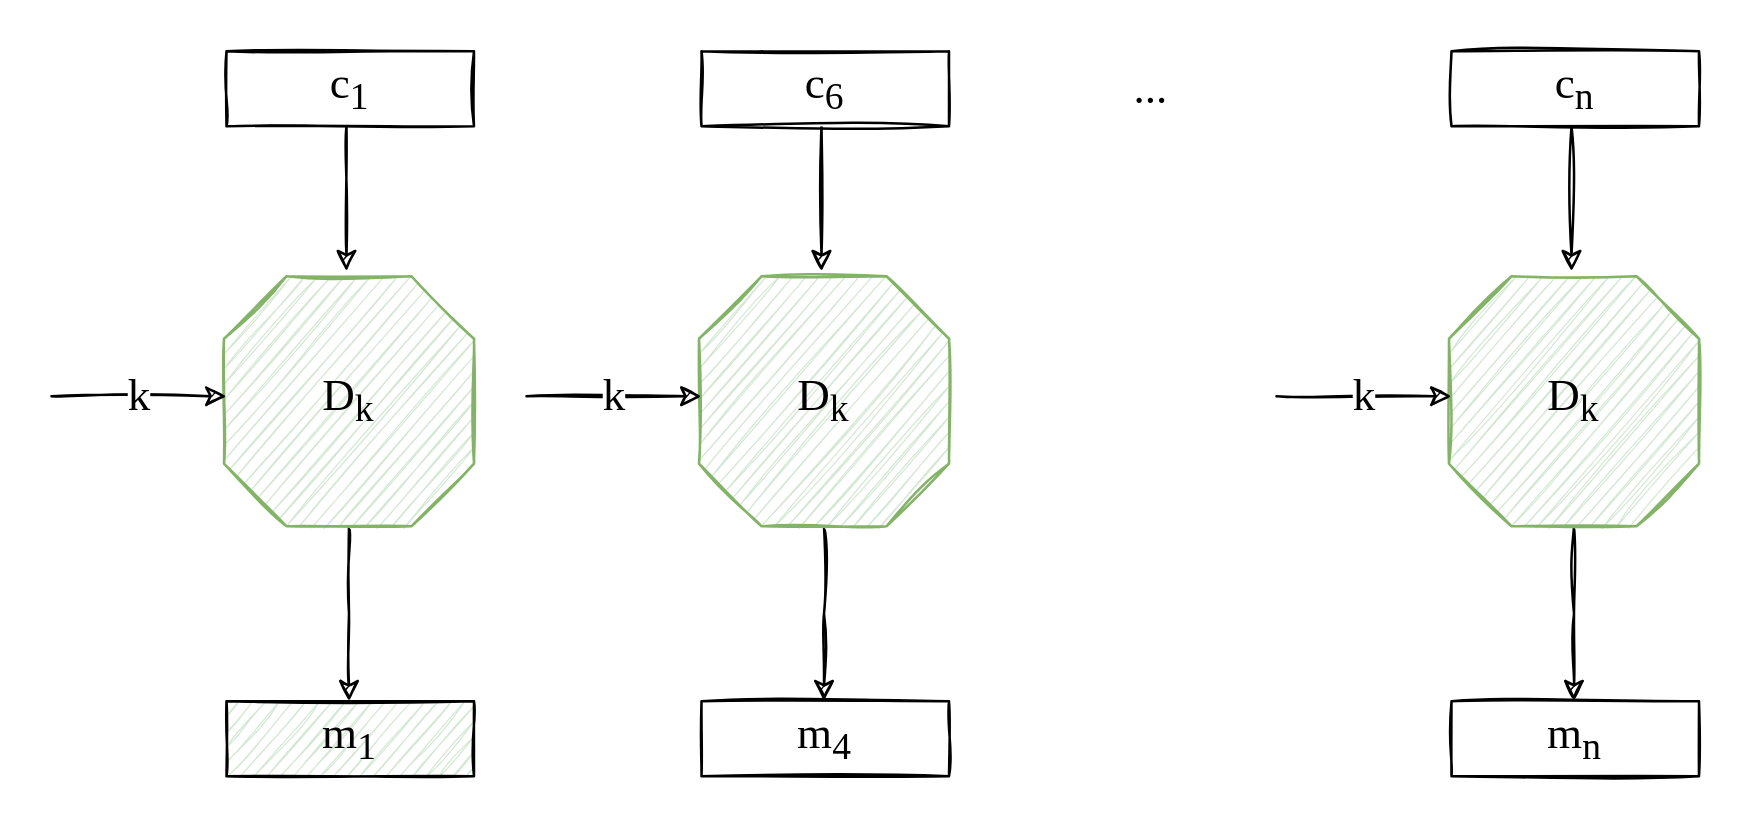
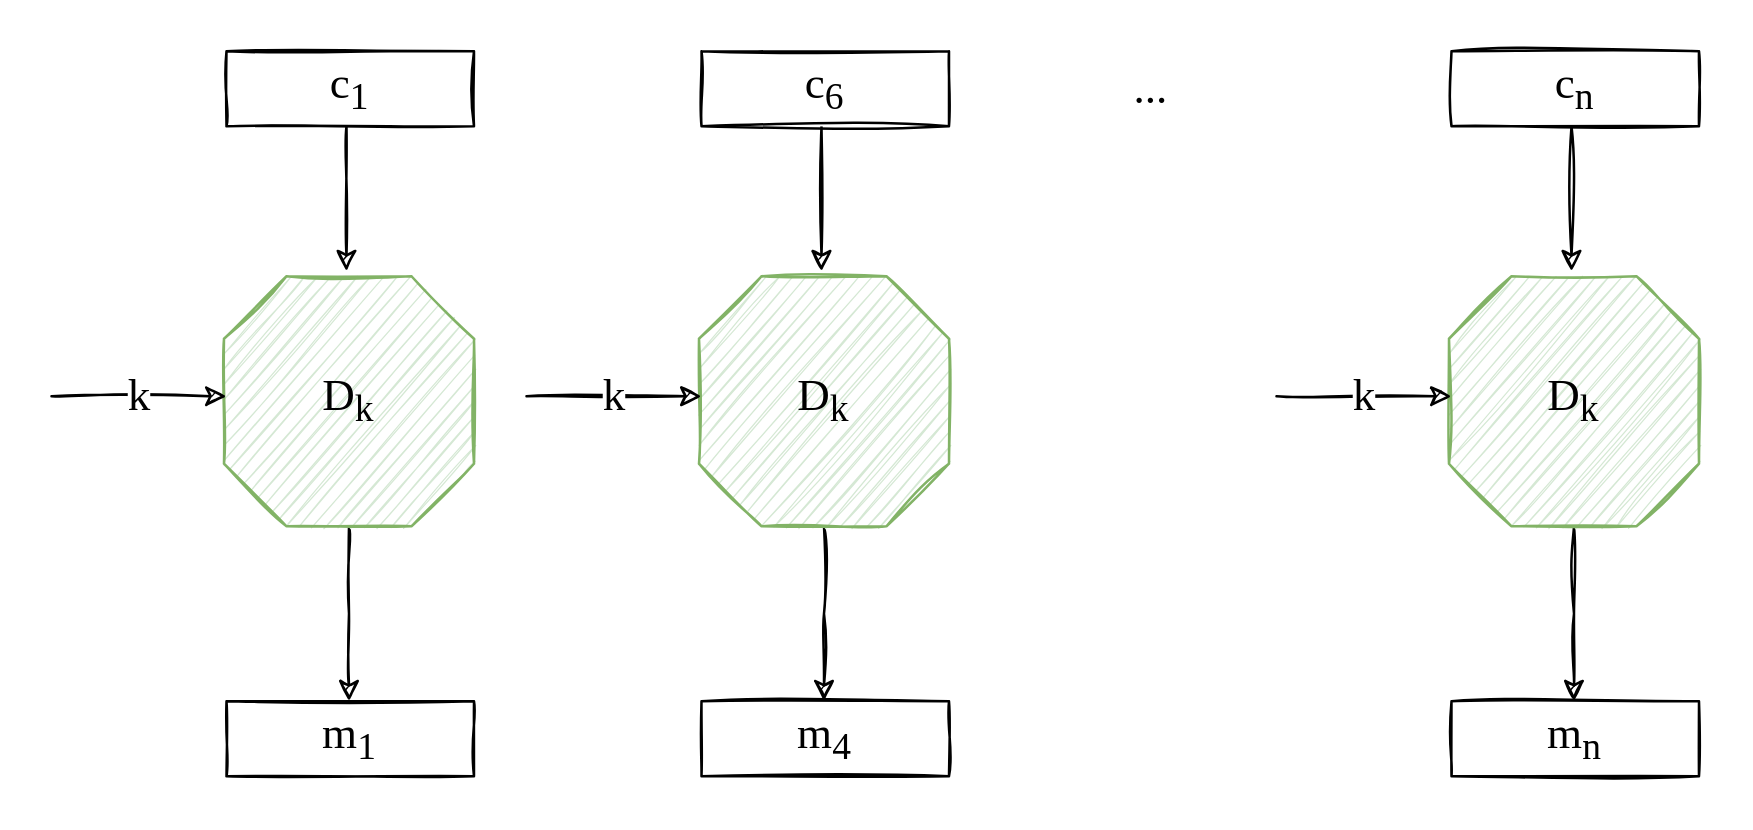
(350, 739) -> (350, 739)
